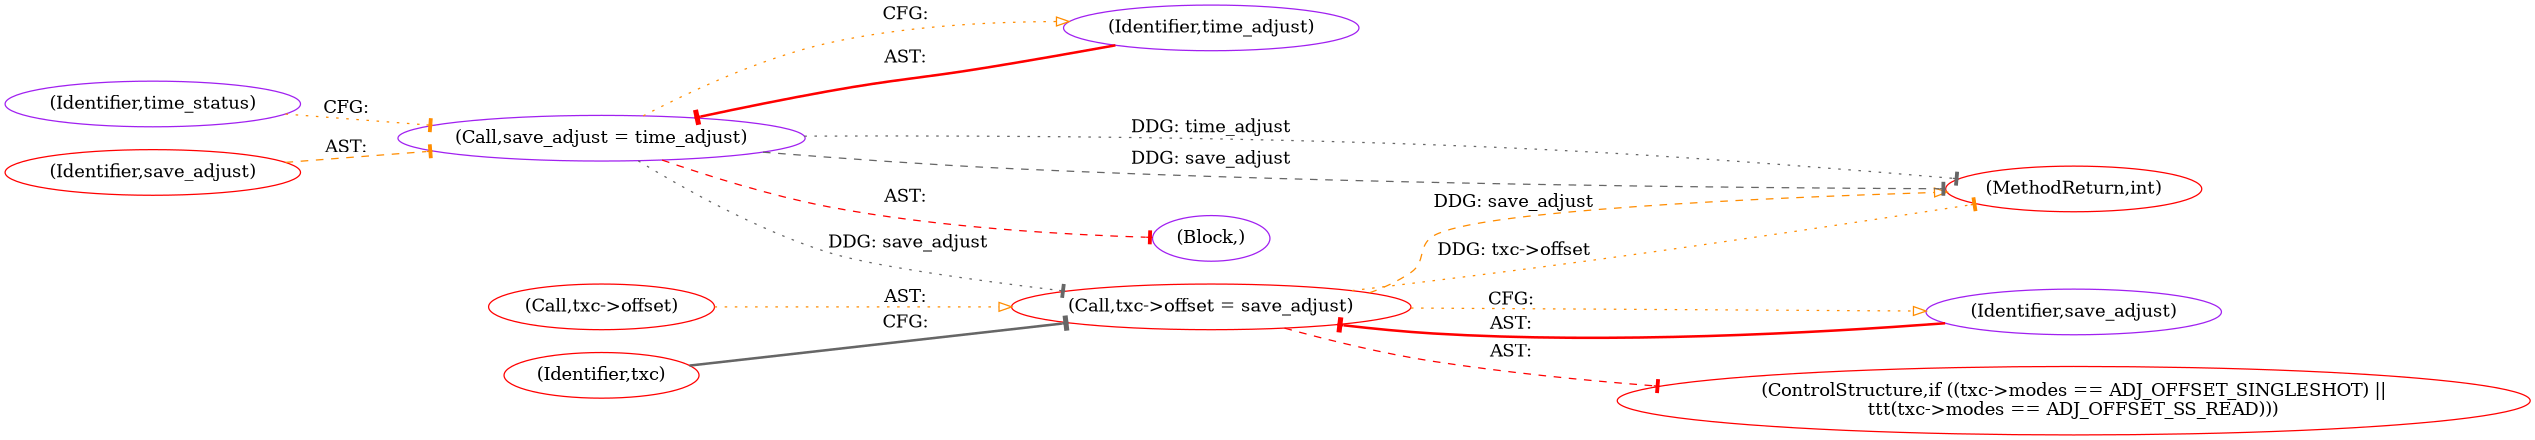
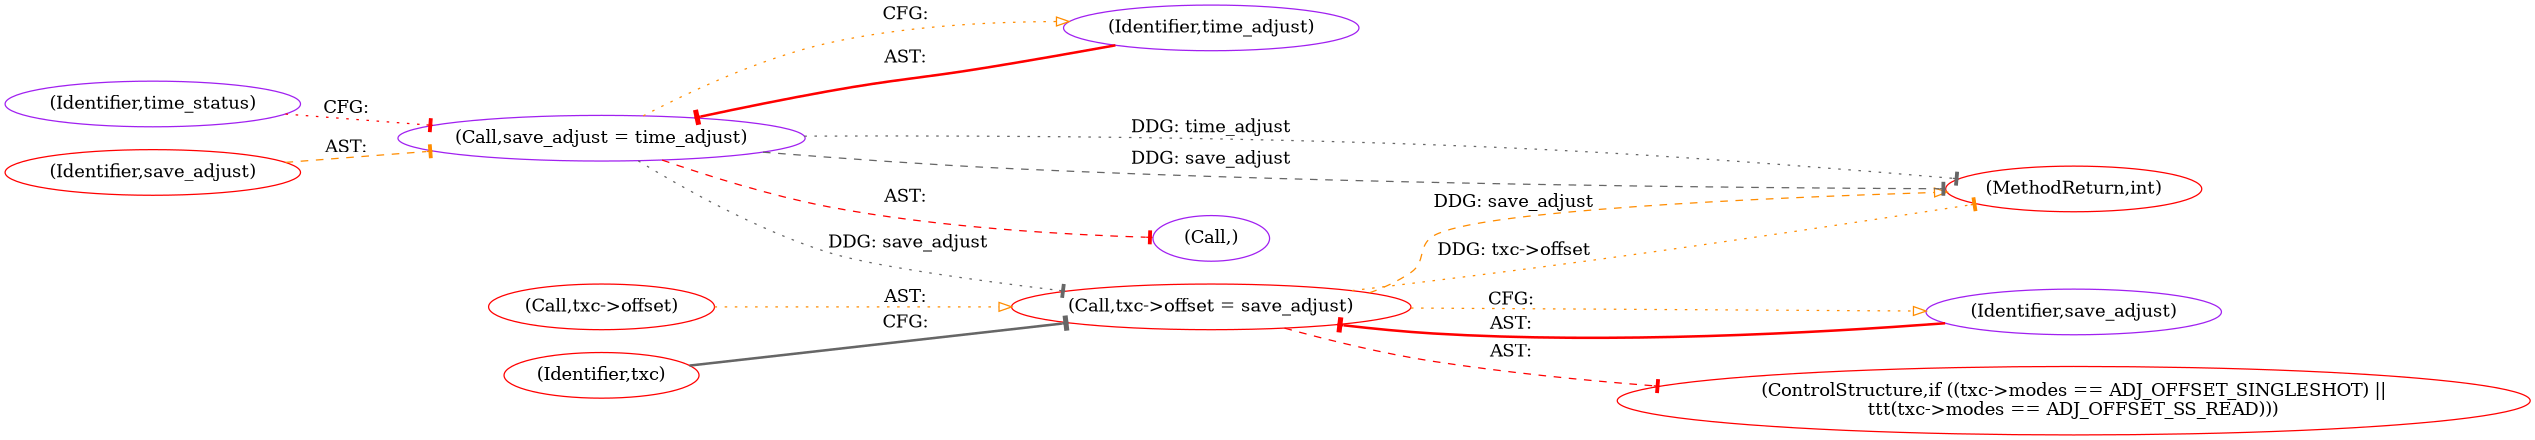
(356, 119) -> (356, 119)
(1211, 238) -> (1211, 238)
